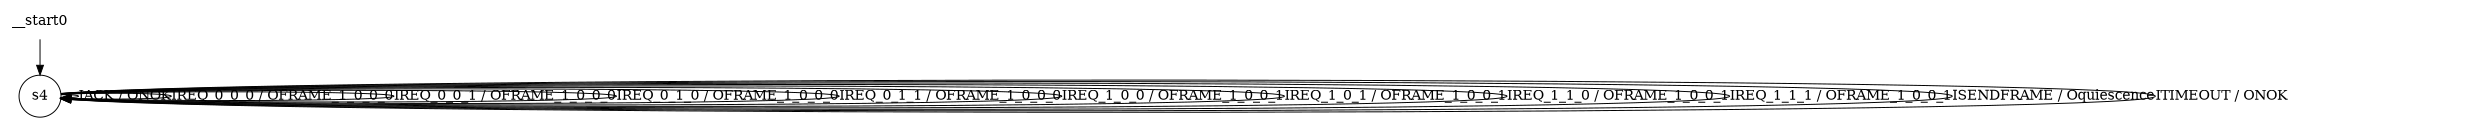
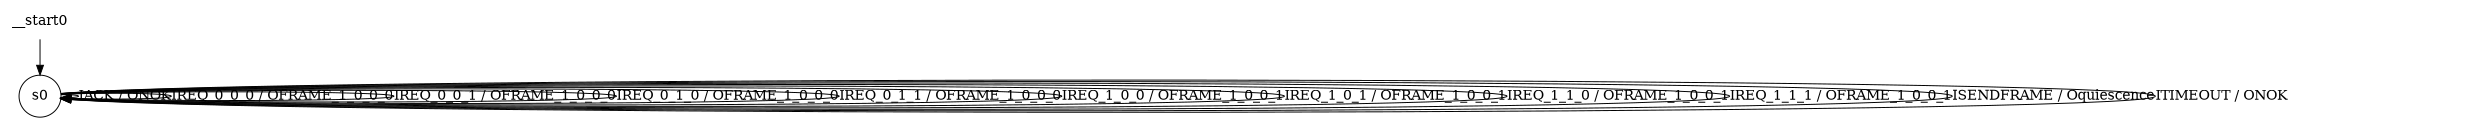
(40, 96) -> (40, 96)
